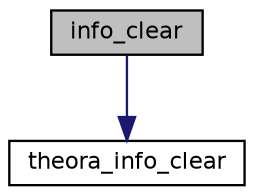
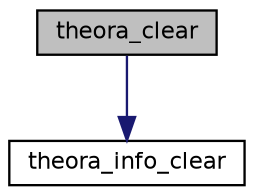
(127, 33) -> (127, 33)
